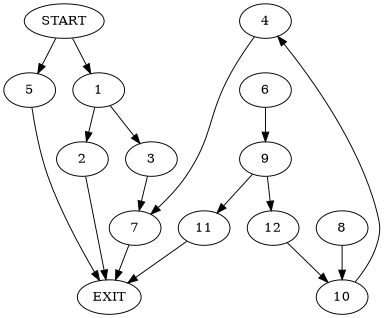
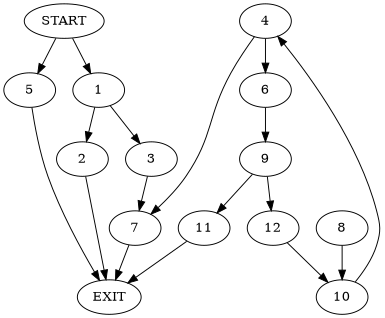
none -> (265, 51)
